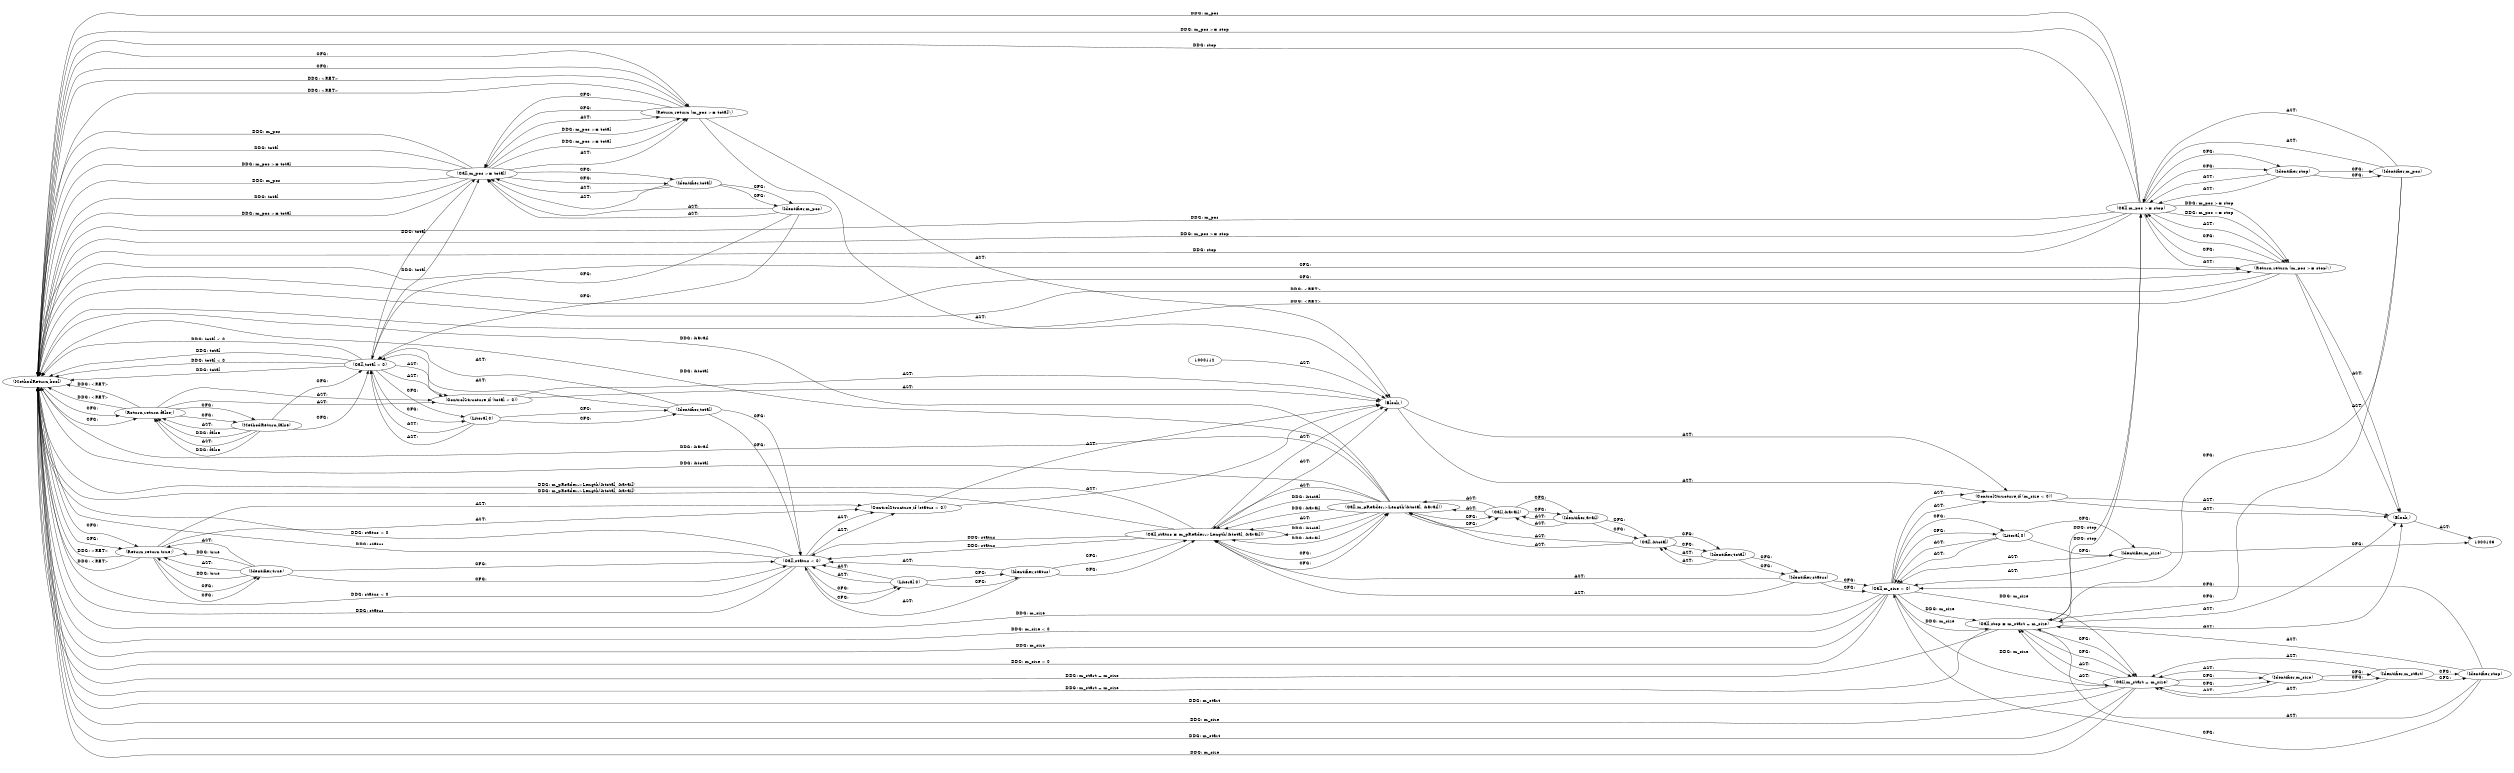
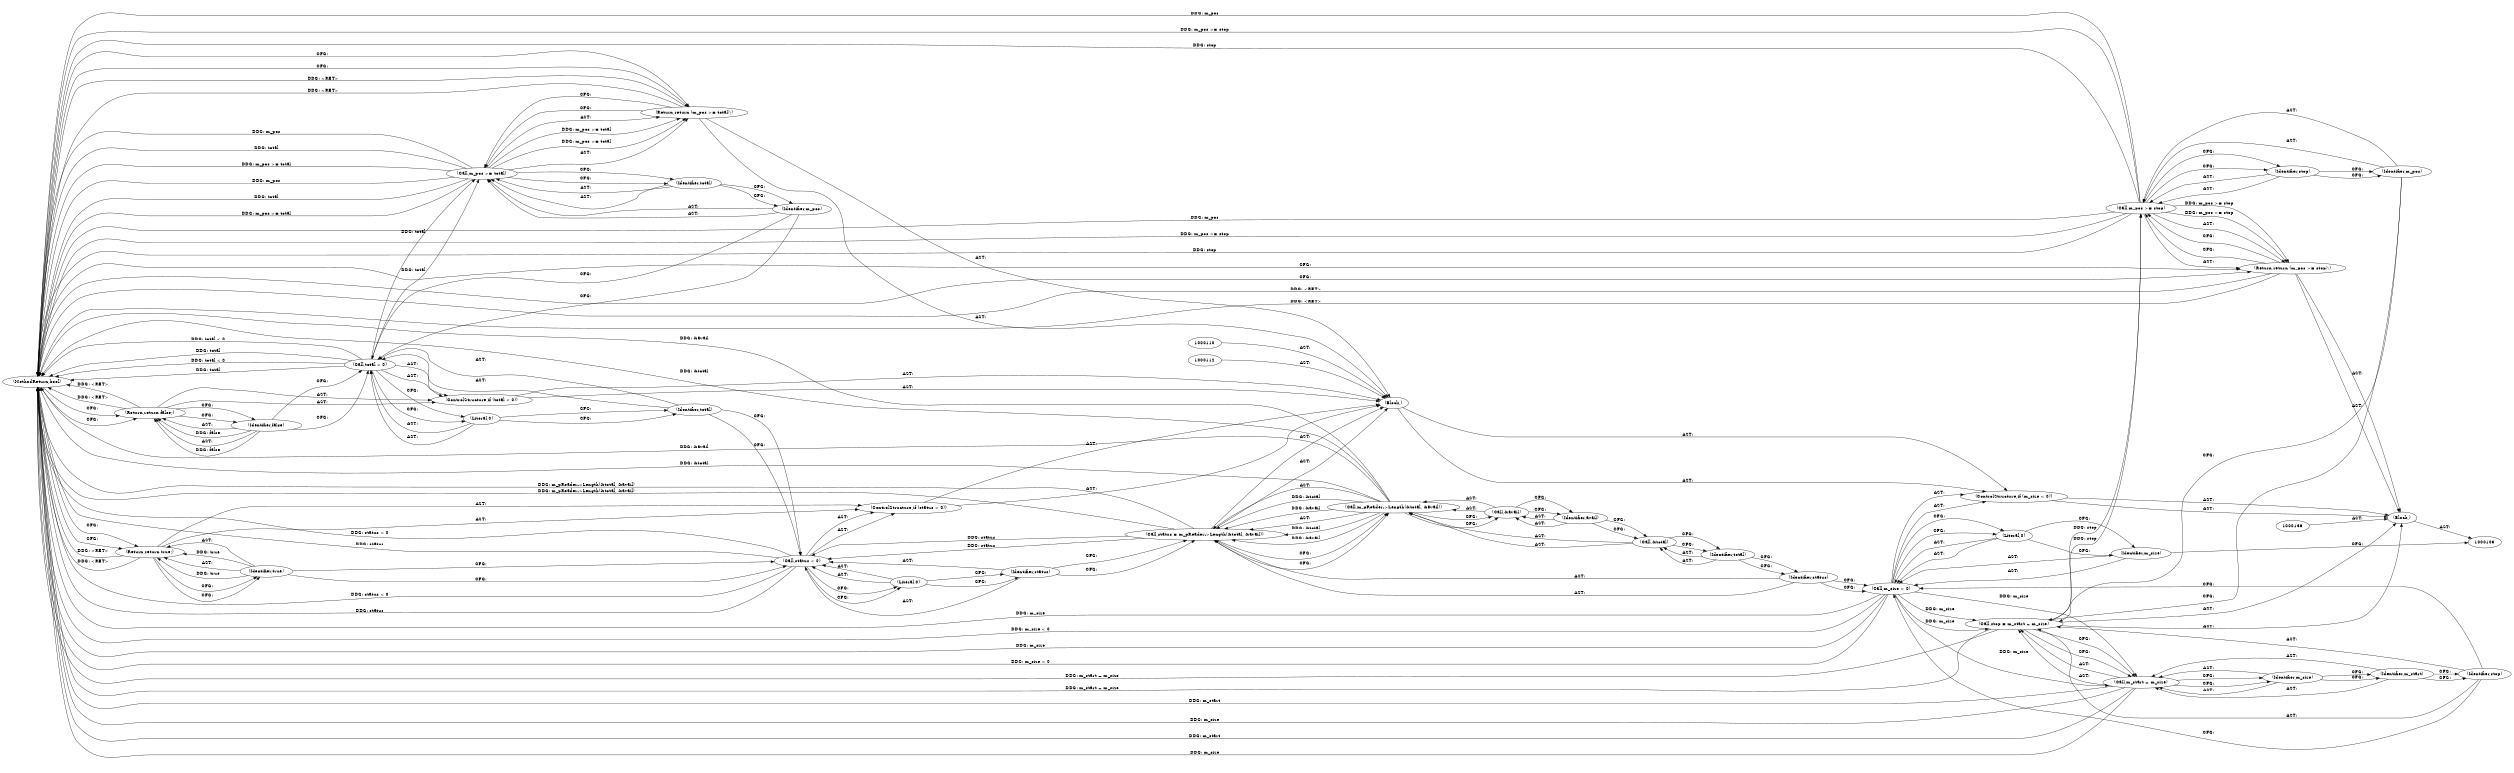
none -> (1205, 343)
(266, 425) -> (266, 425)
none -> (2293, 526)
